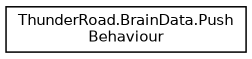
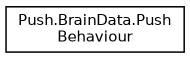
(126, 29) -> (95, 29)
